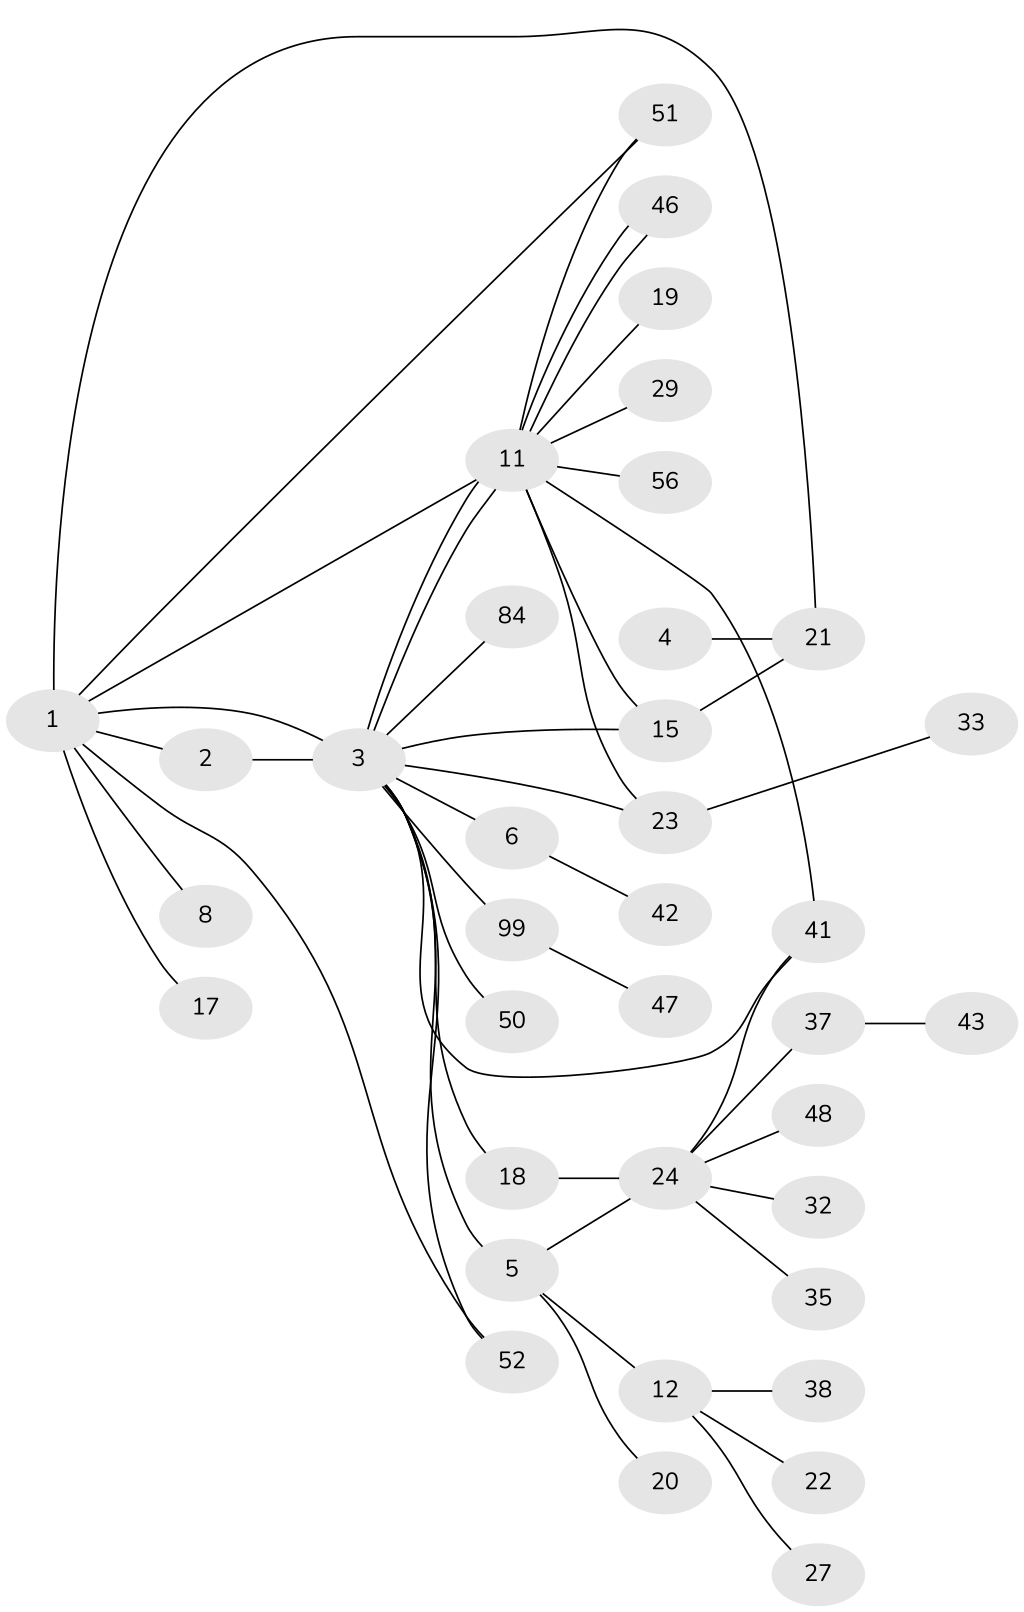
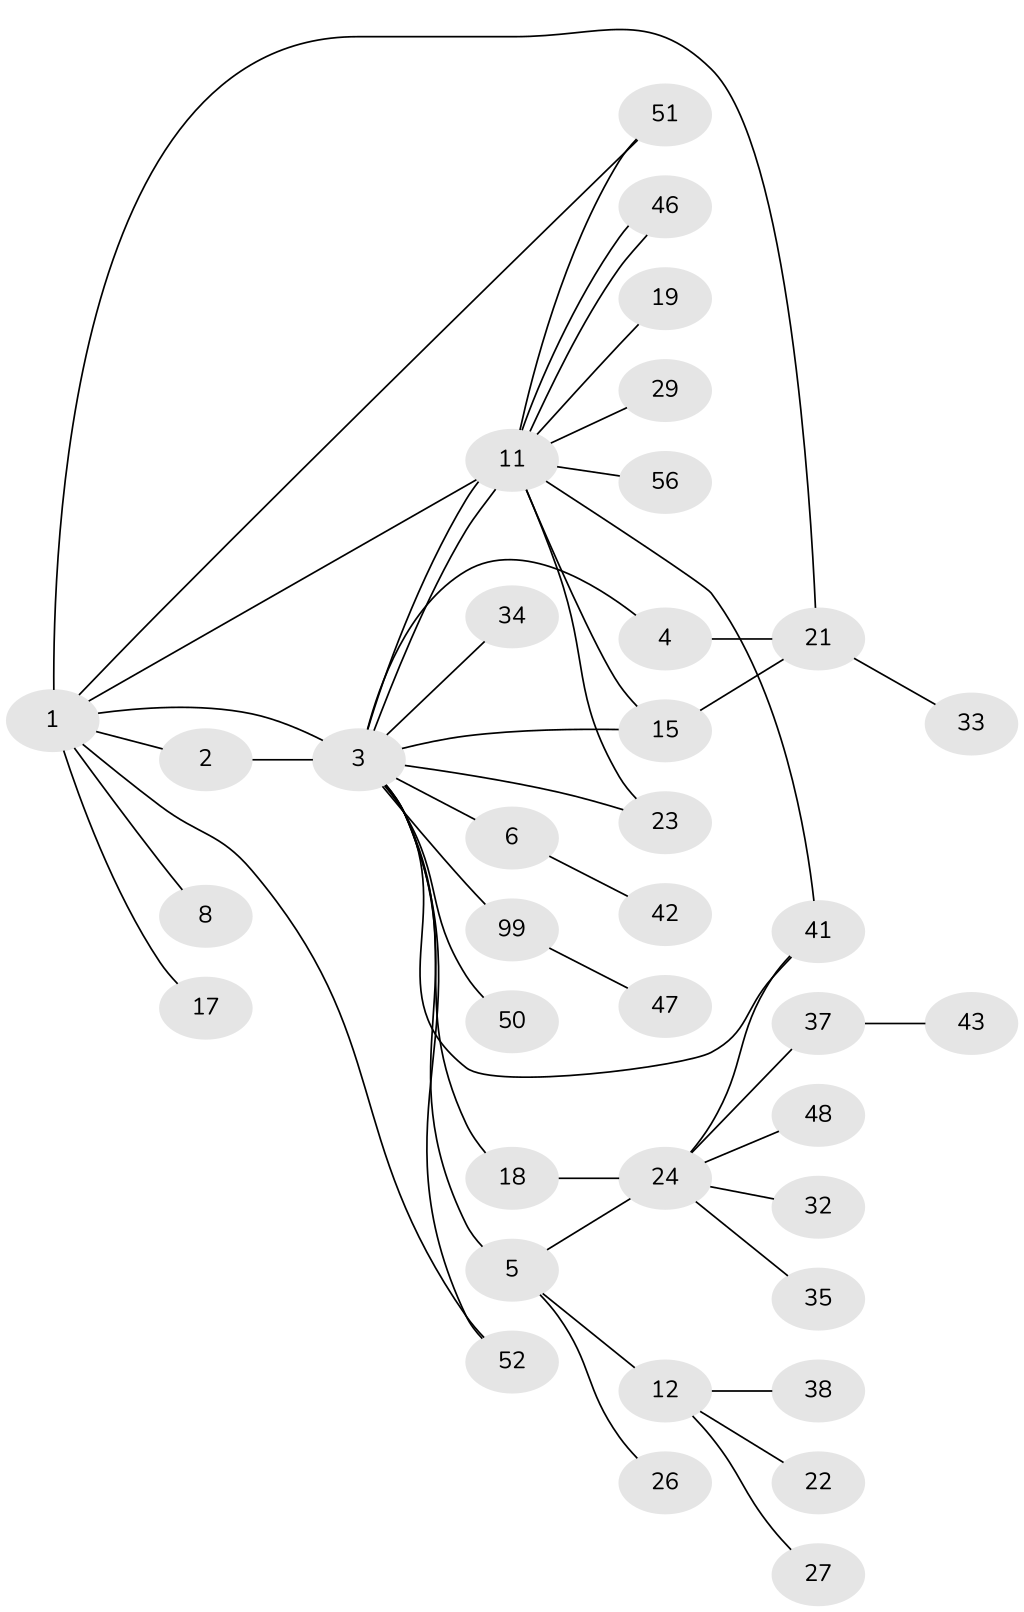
none -> (464, 573)
(512, 617) -> (512, 617)
(819, 773) -> (895, 681)
(665, 1483) -> (665, 1483)
